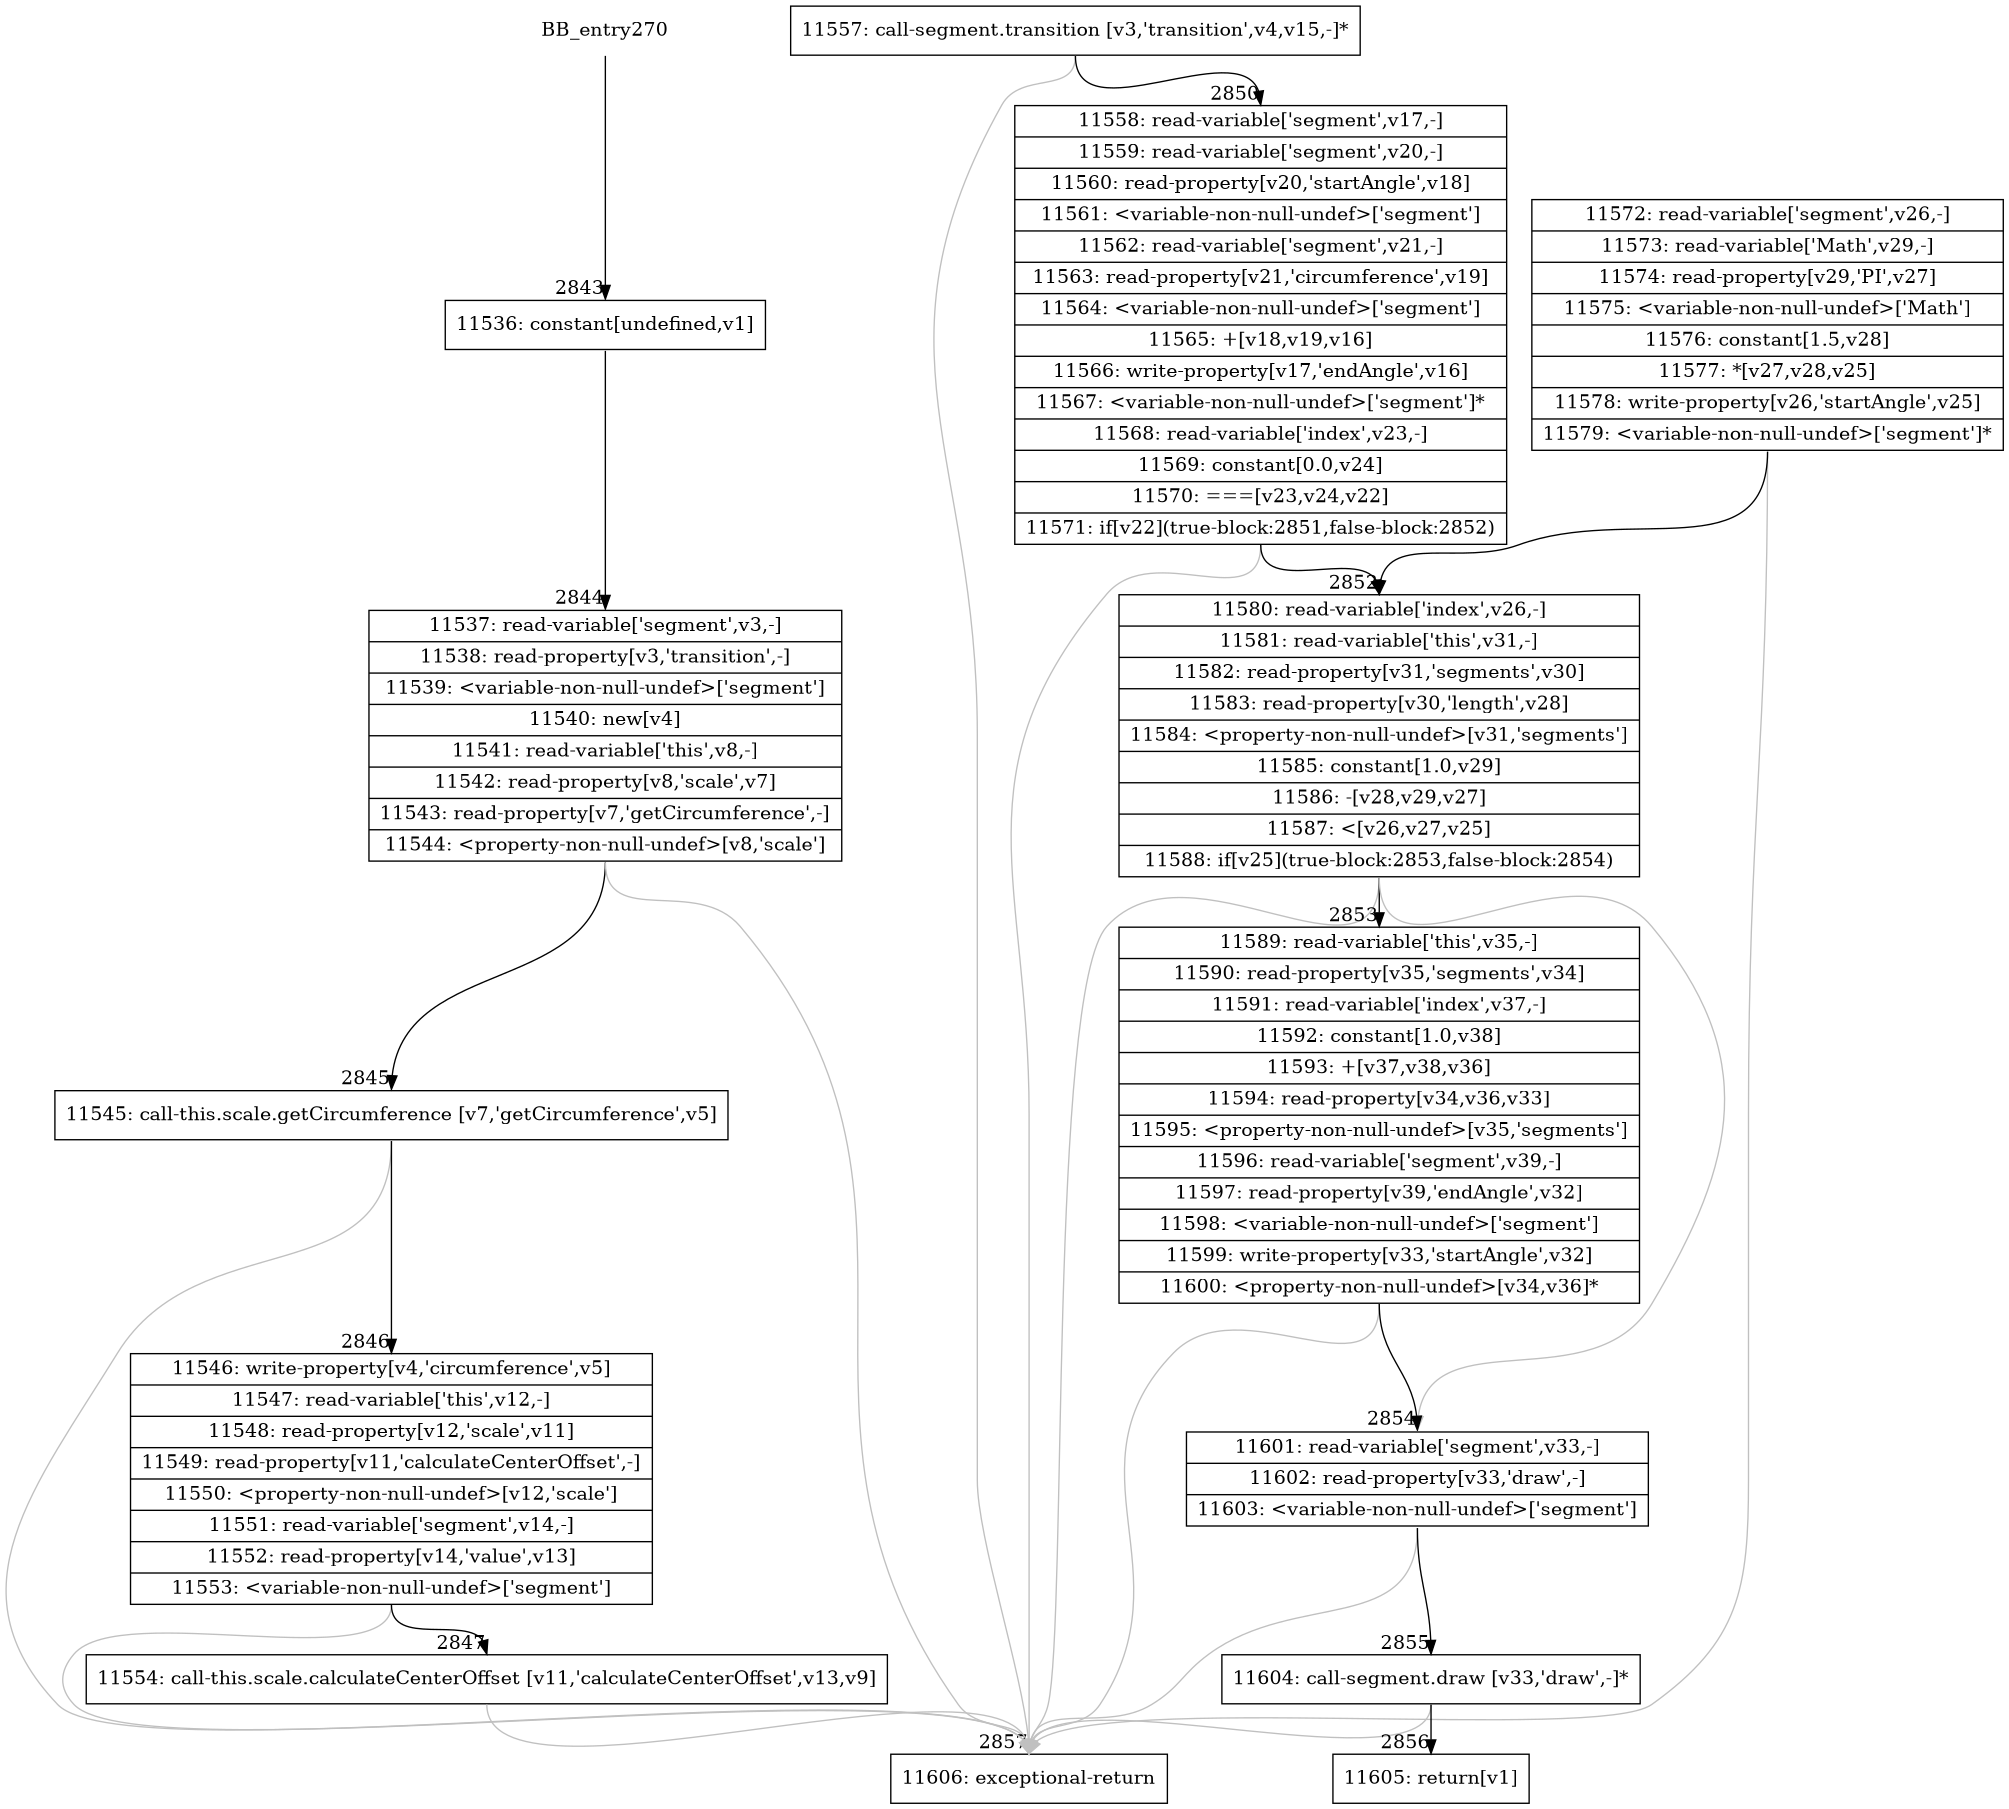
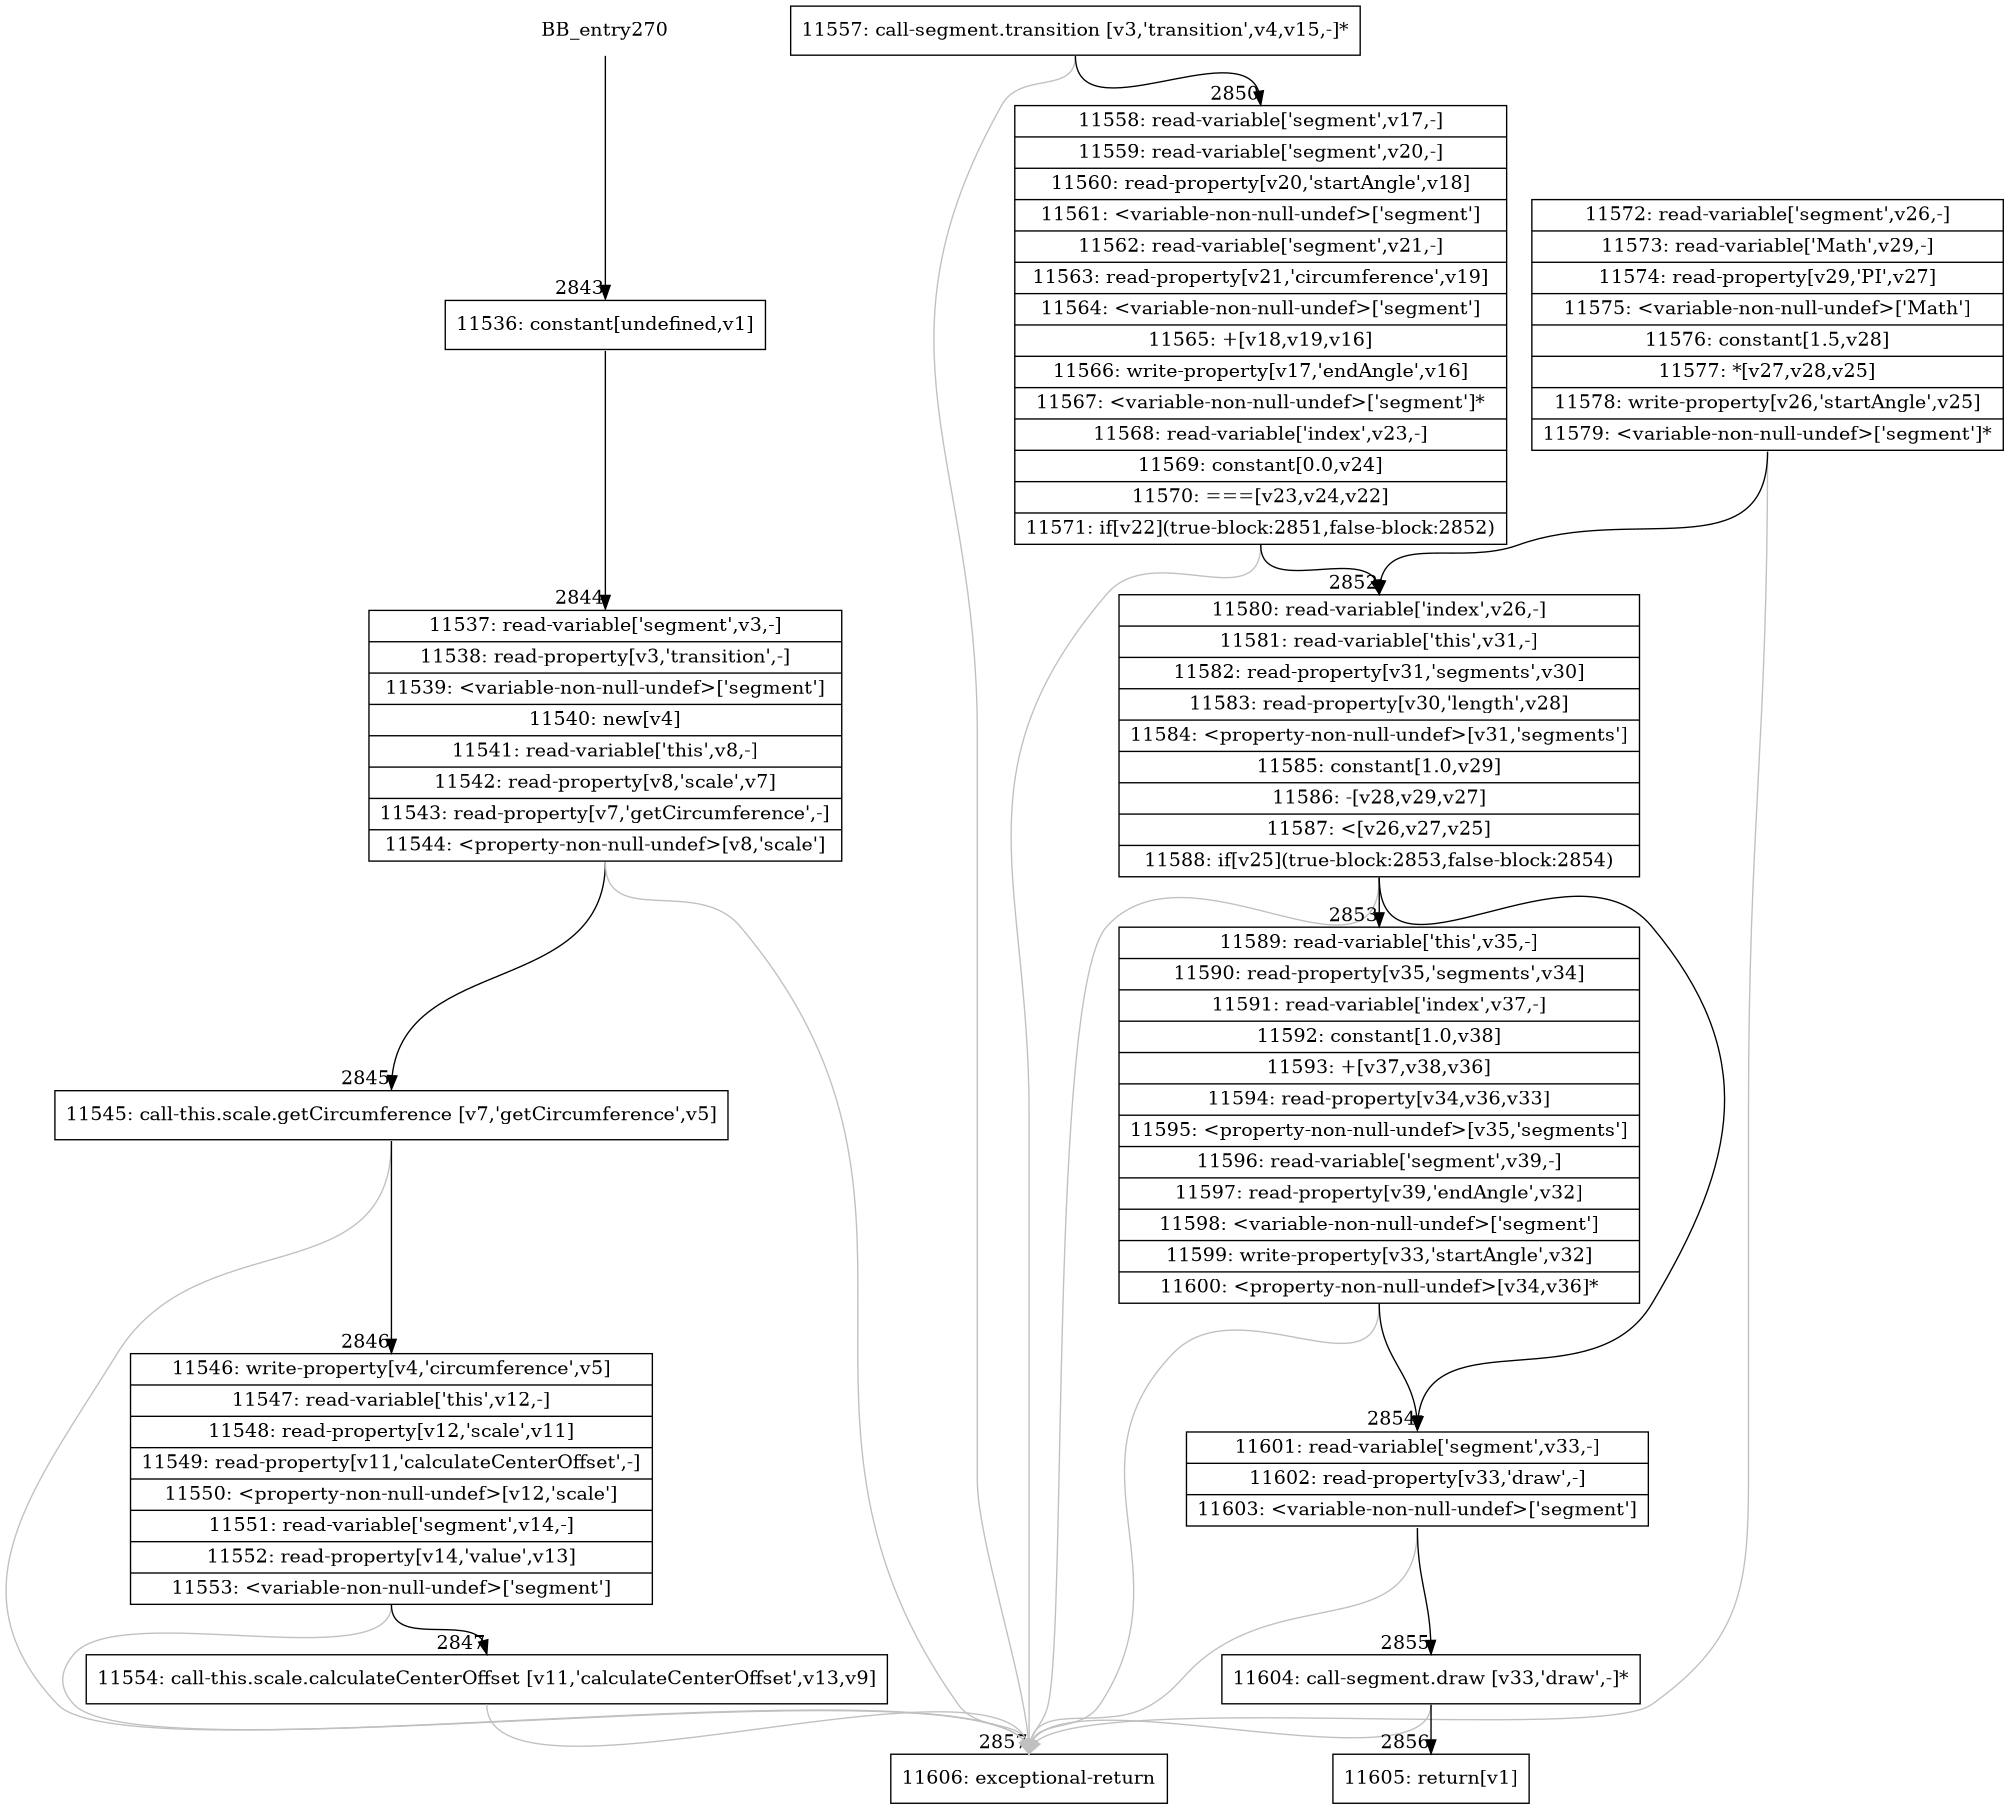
(1724, 1095) -> (1724, 1095)
